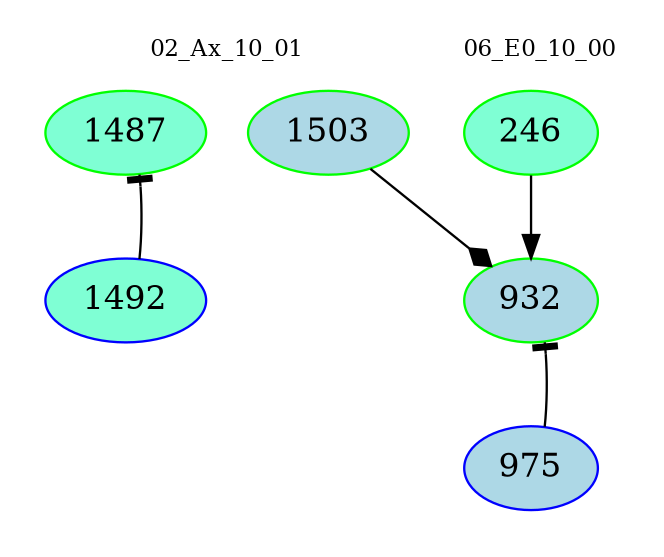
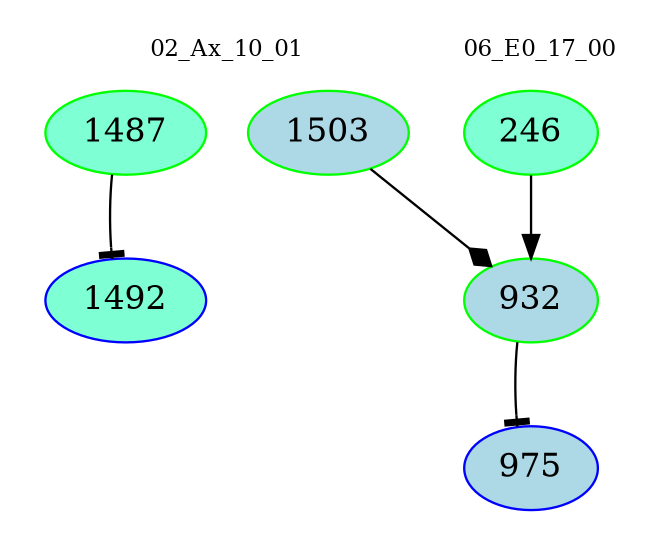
(540, 50) -> (540, 50)
(141, 223) -> (110, 211)
(547, 390) -> (515, 379)
